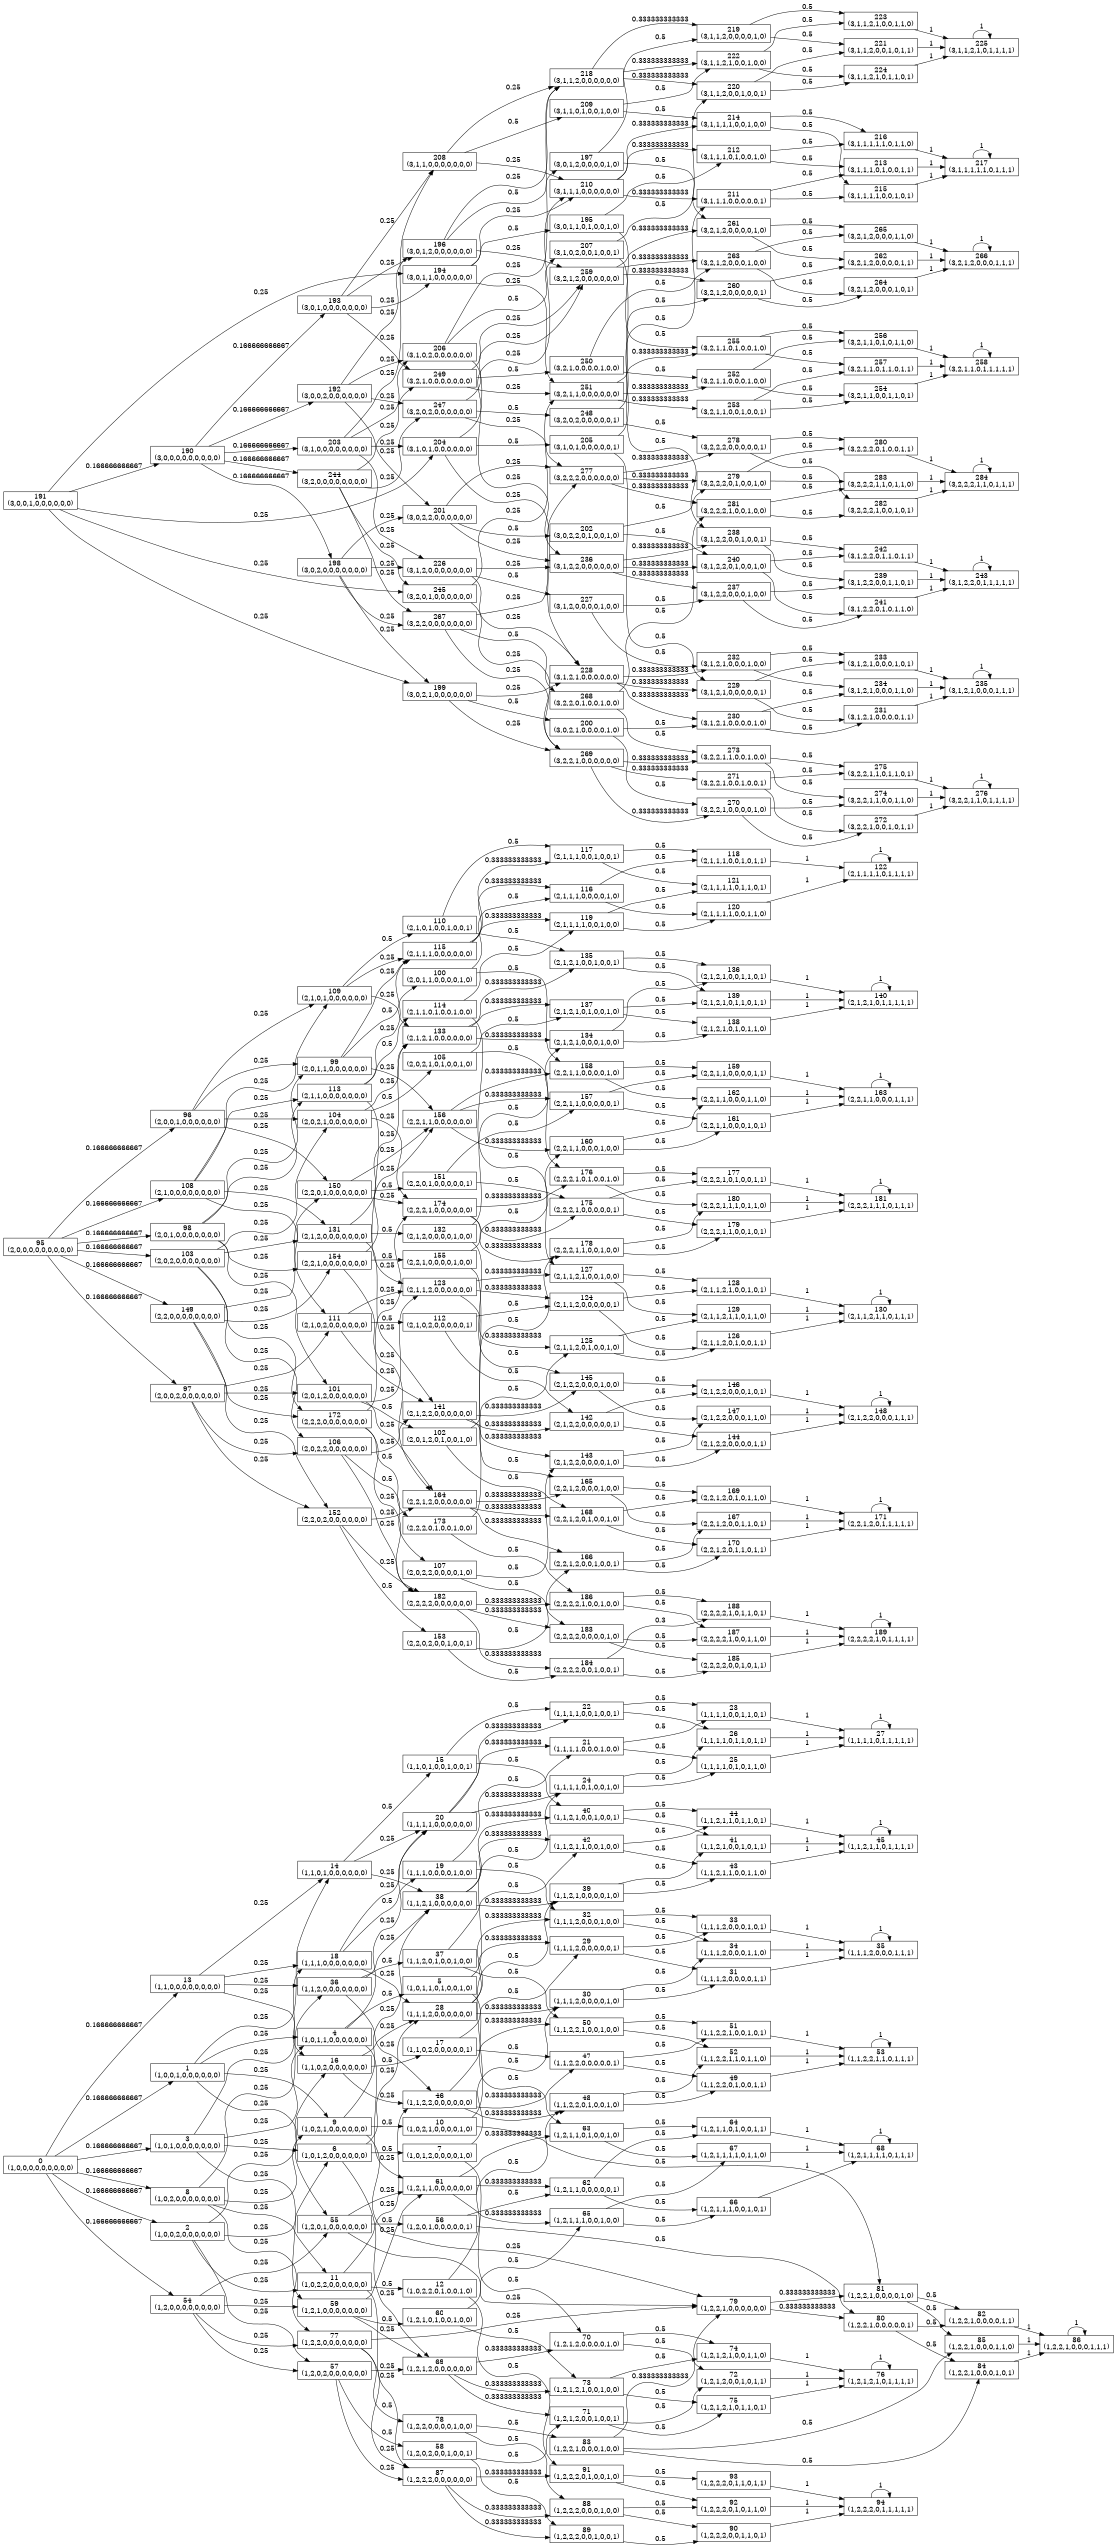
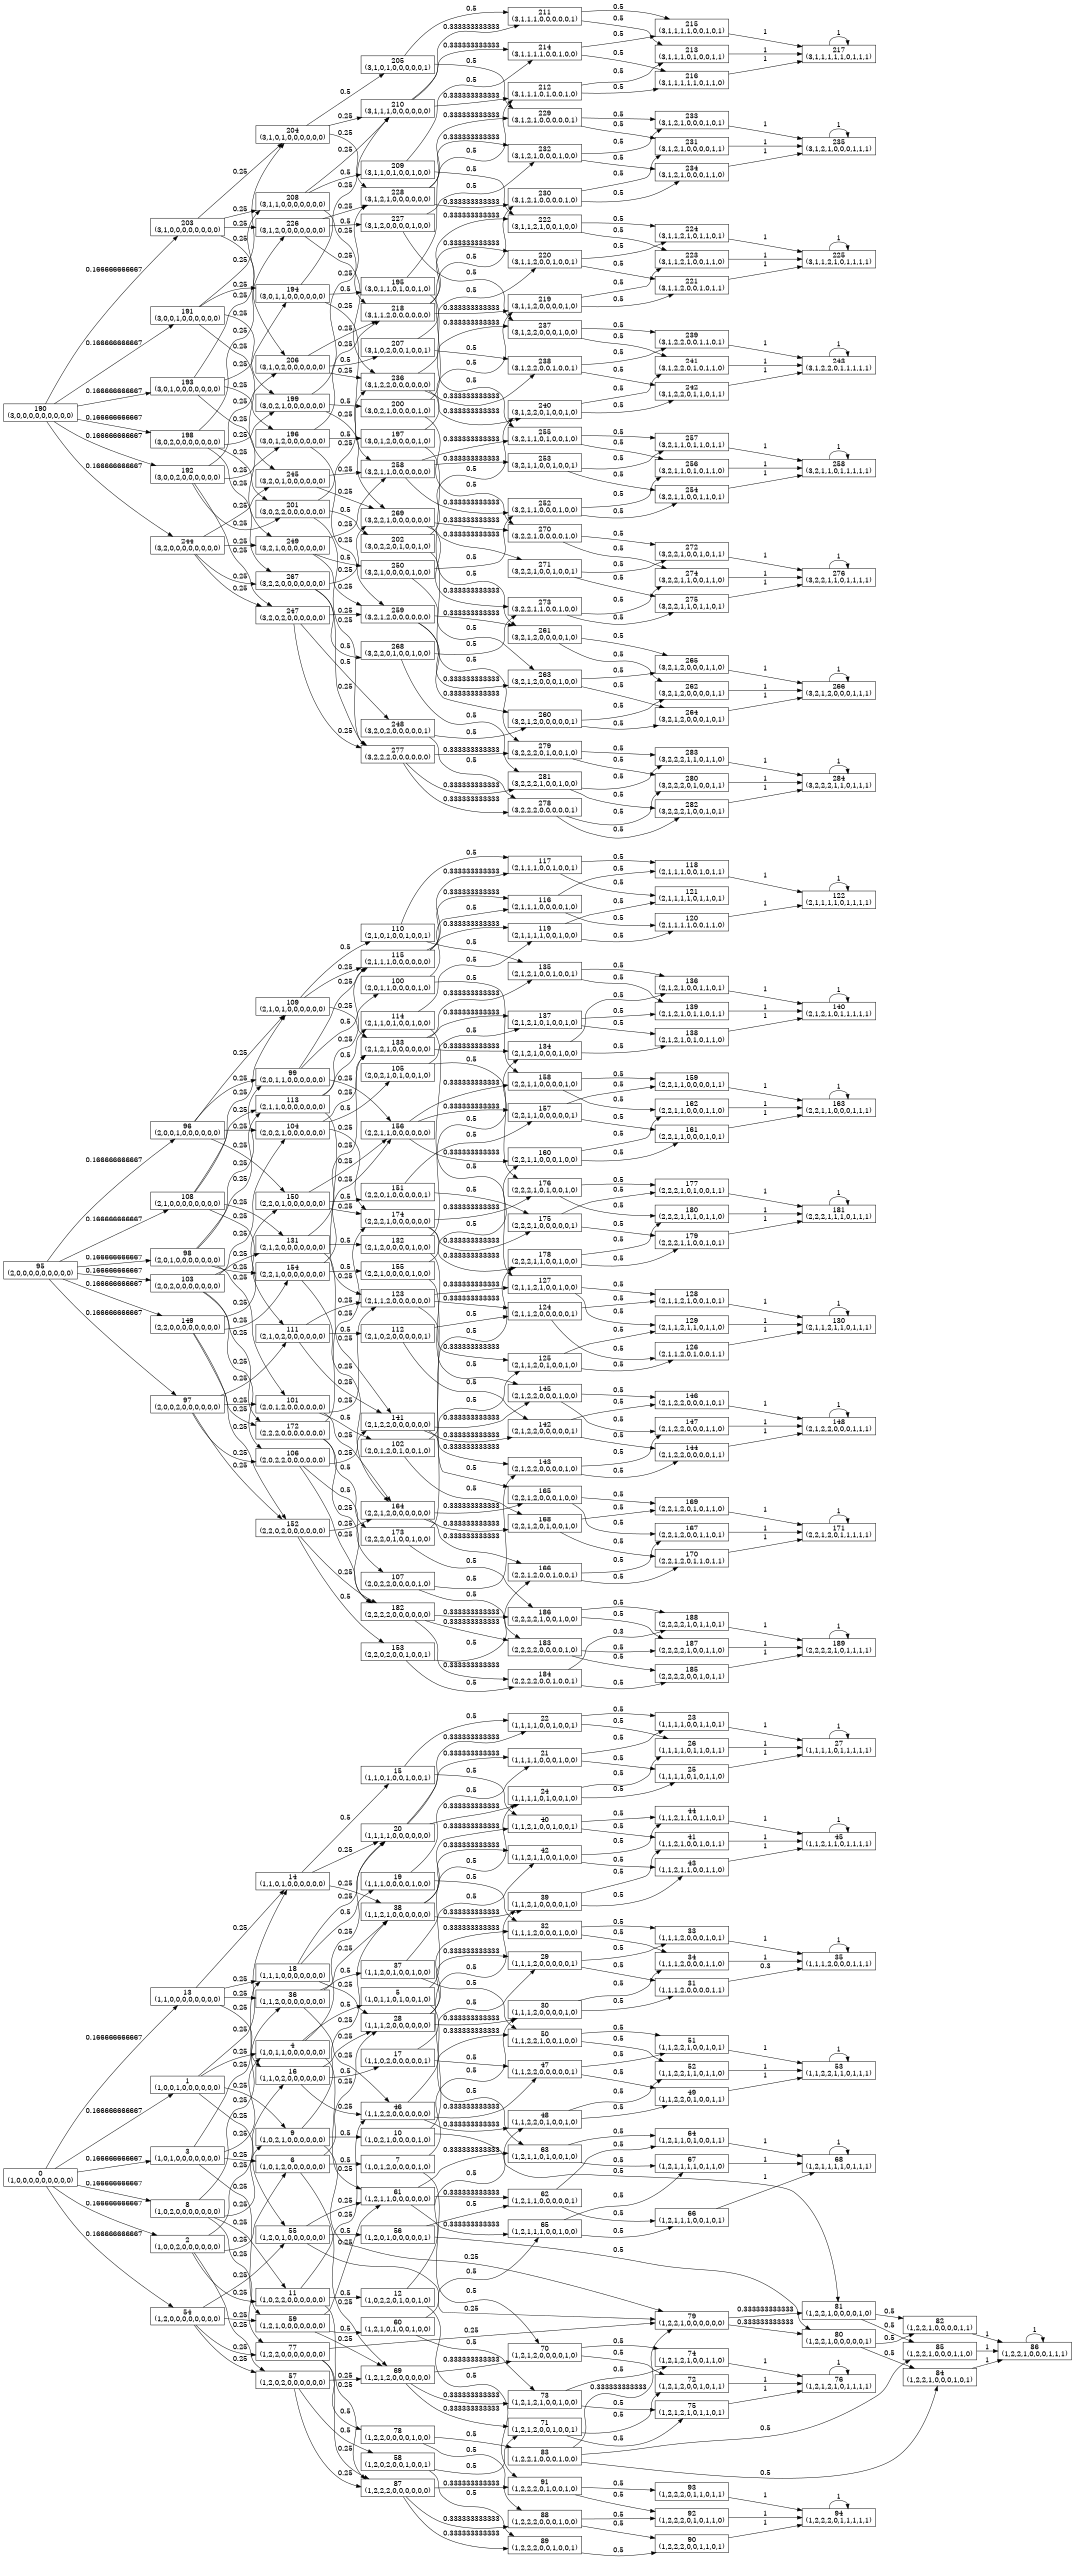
(587, 391) -> (398, 469)
(112, 479) -> (112, 365)
(807, 1955) -> (765, 1966)
